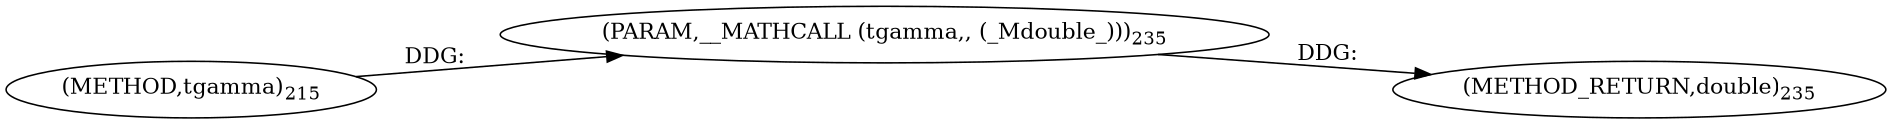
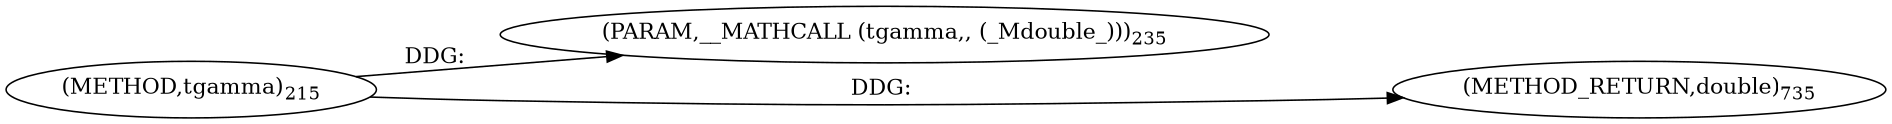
(1286, 64) -> (879, 105)
(1798, 87) -> (1798, 87)
